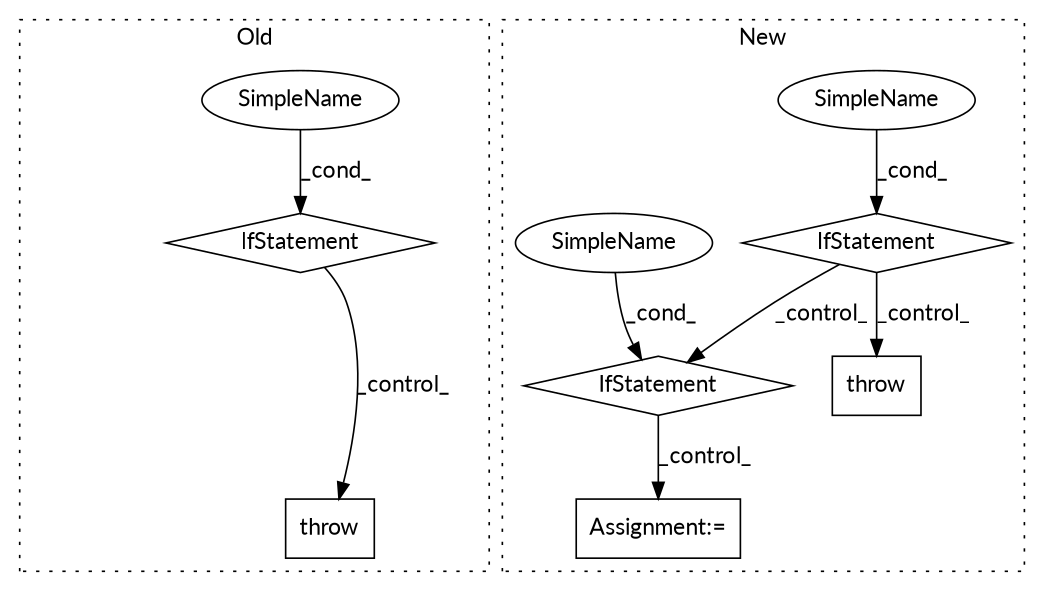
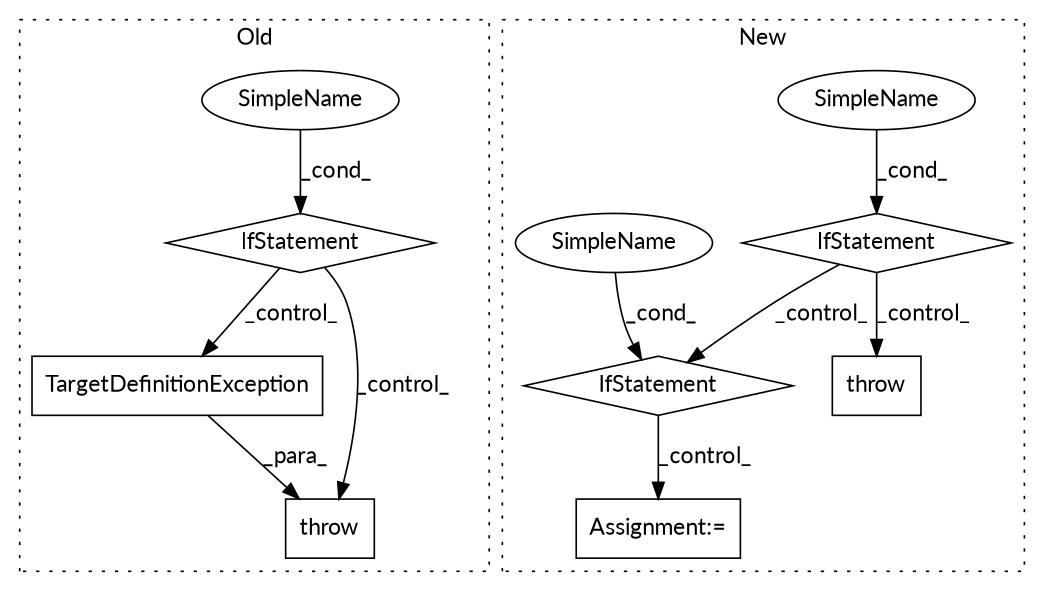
none -> (177, 386)
